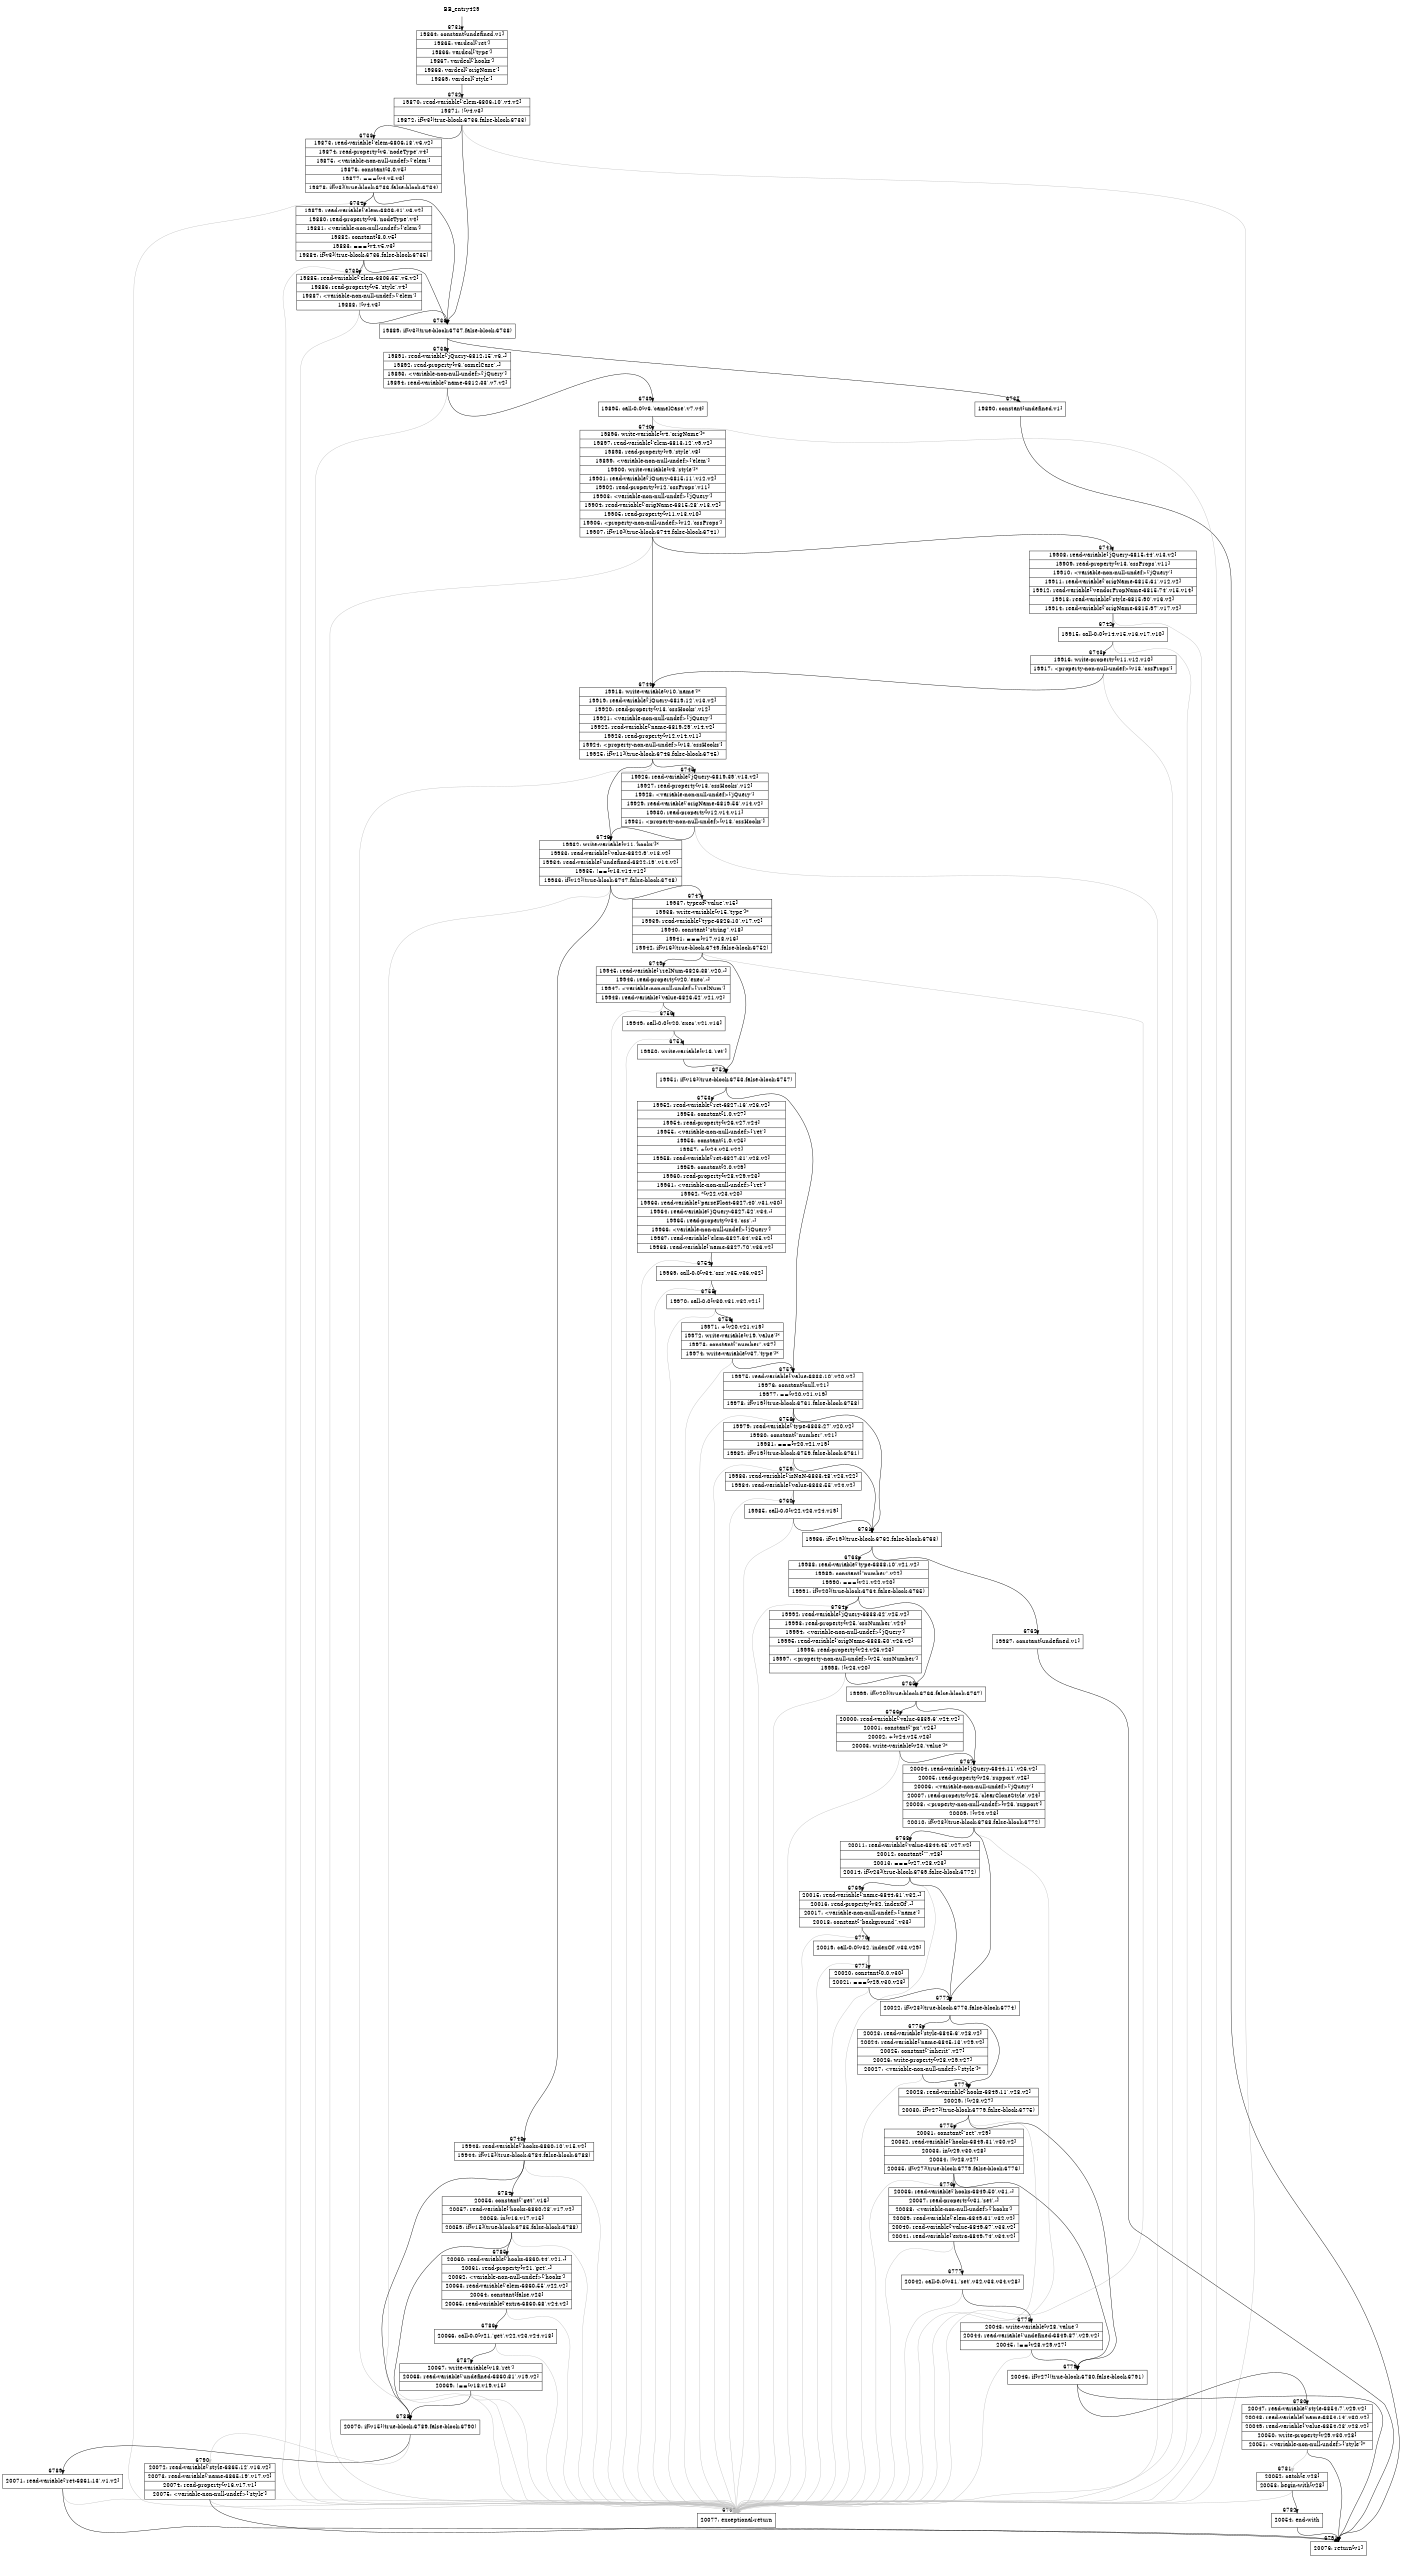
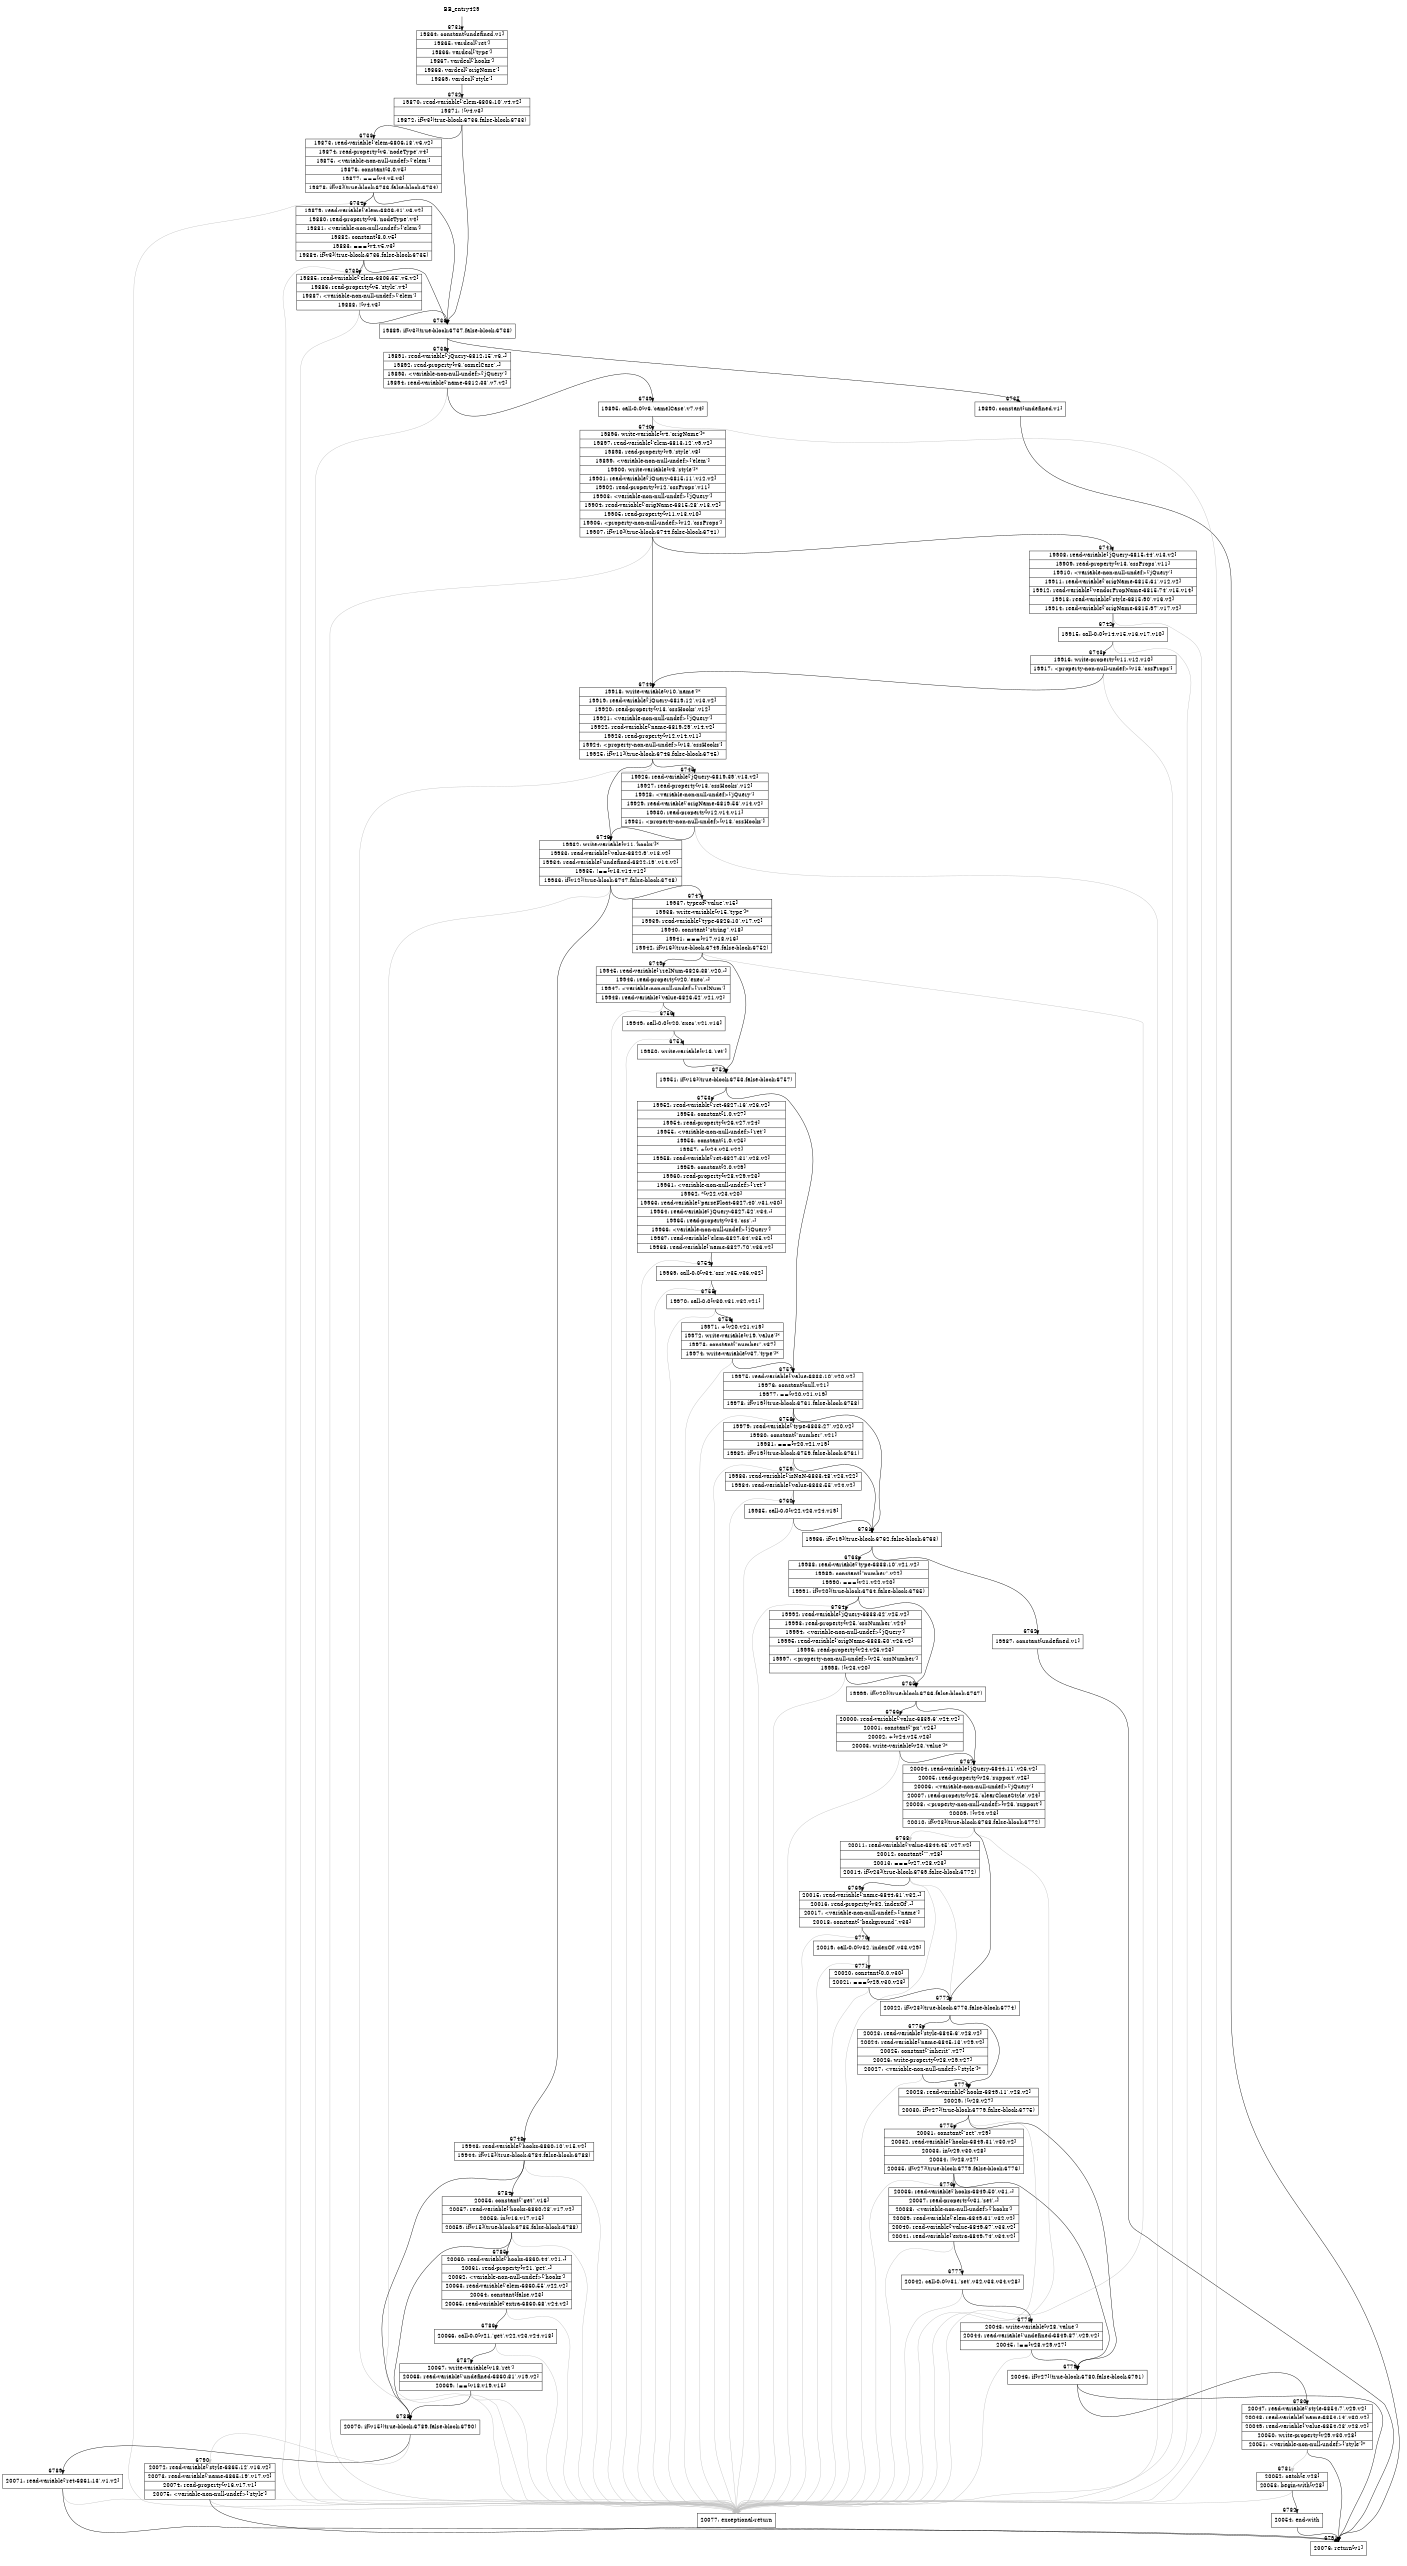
(1246, 1198) -> none
(944, 1835) -> (944, 1835)
(955, 1924) -> (955, 1924)
